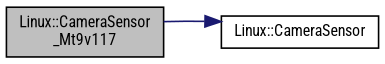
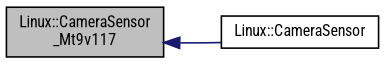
(184, 21) -> (201, 43)
